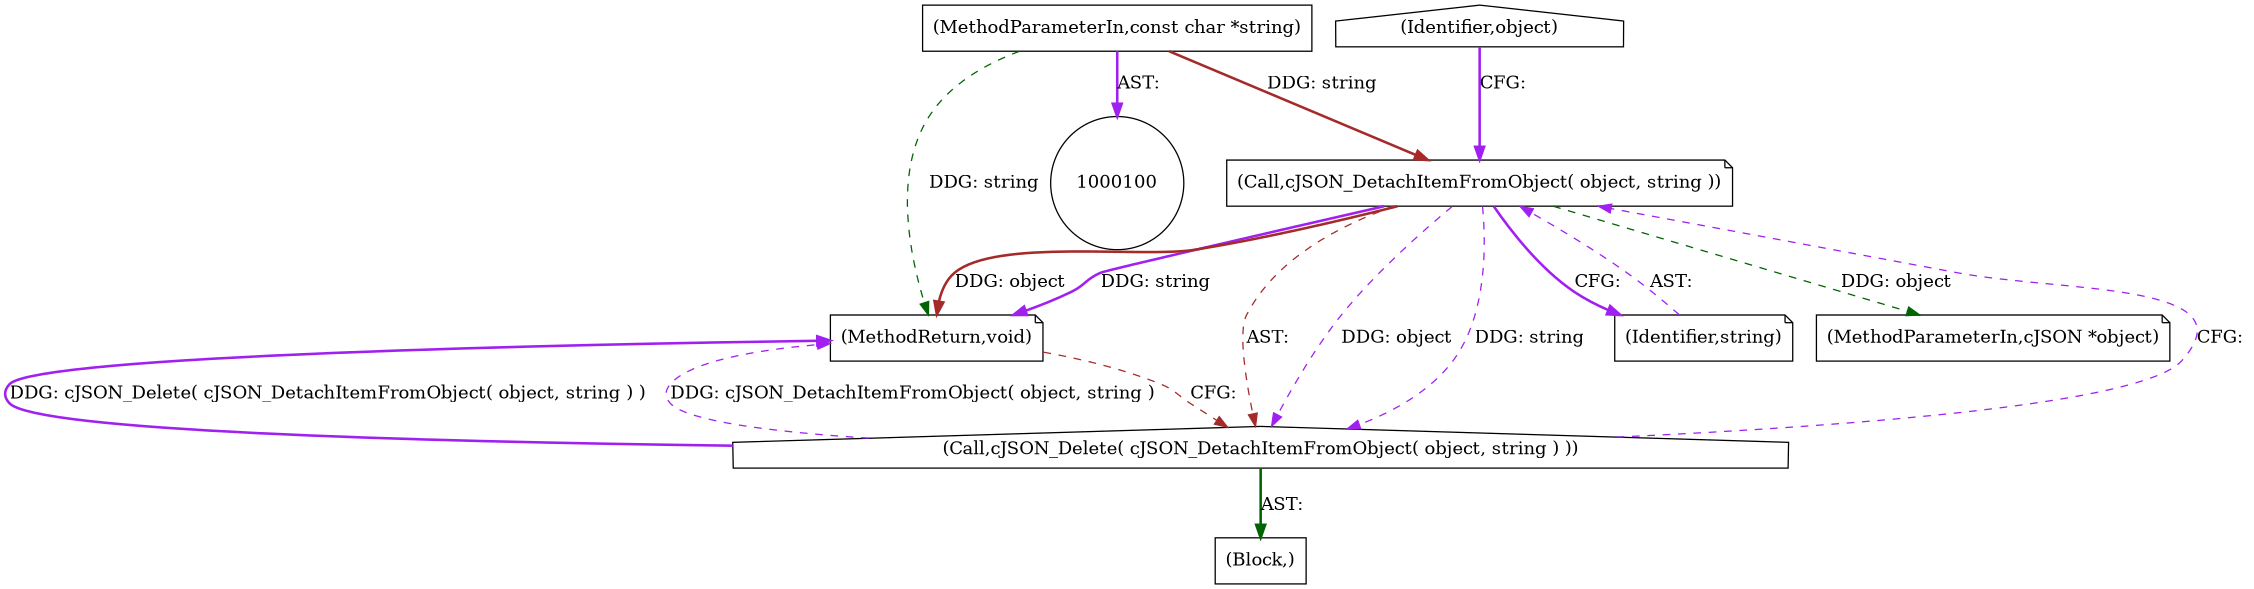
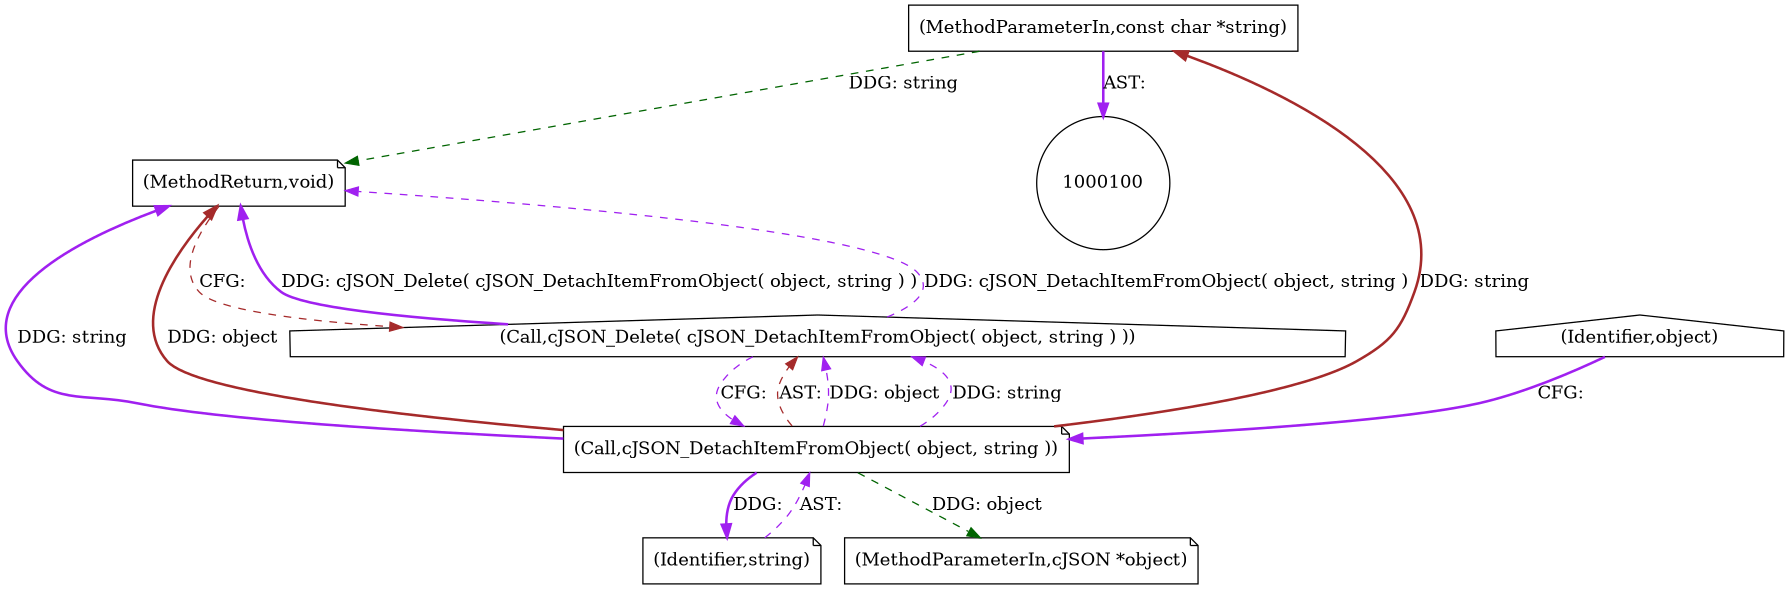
(1292, 103) -> (1407, 311)
(1601, 282) -> (761, 505)
(1261, 561) -> none
